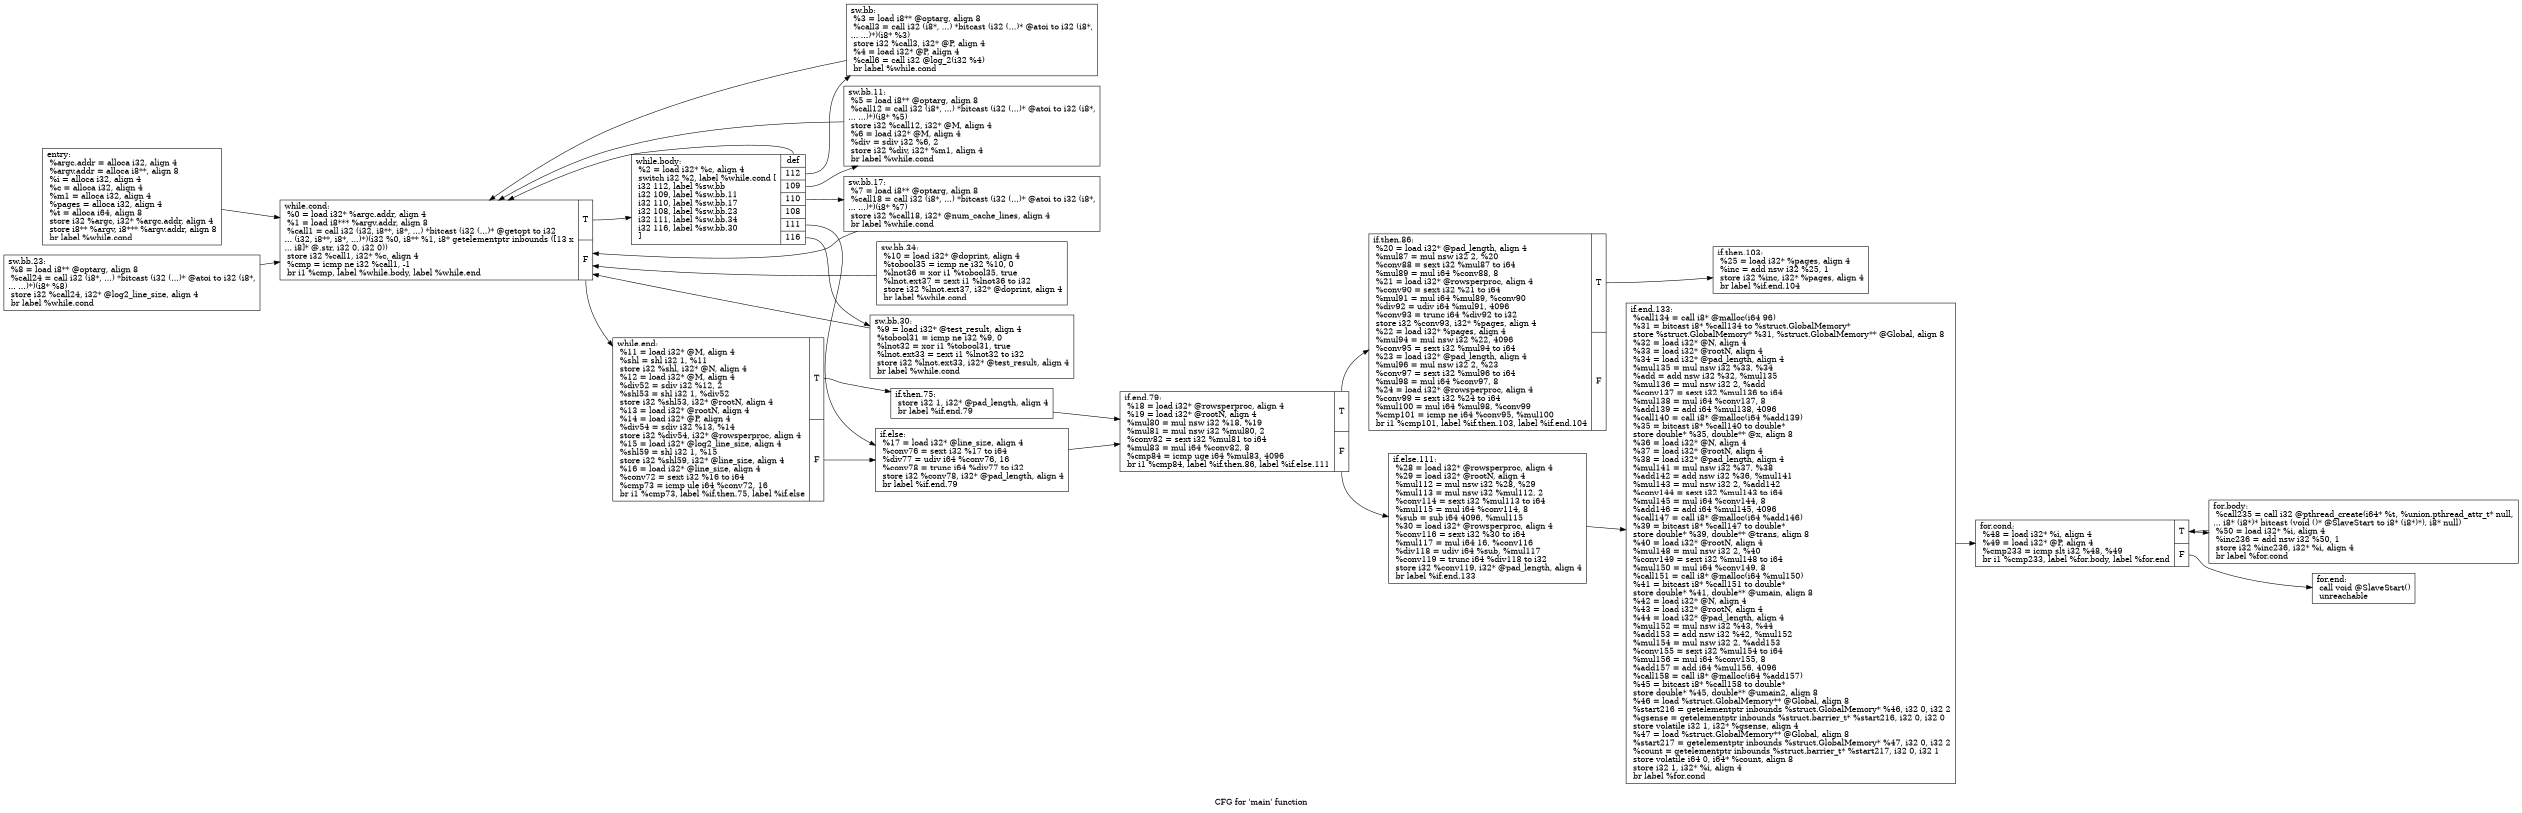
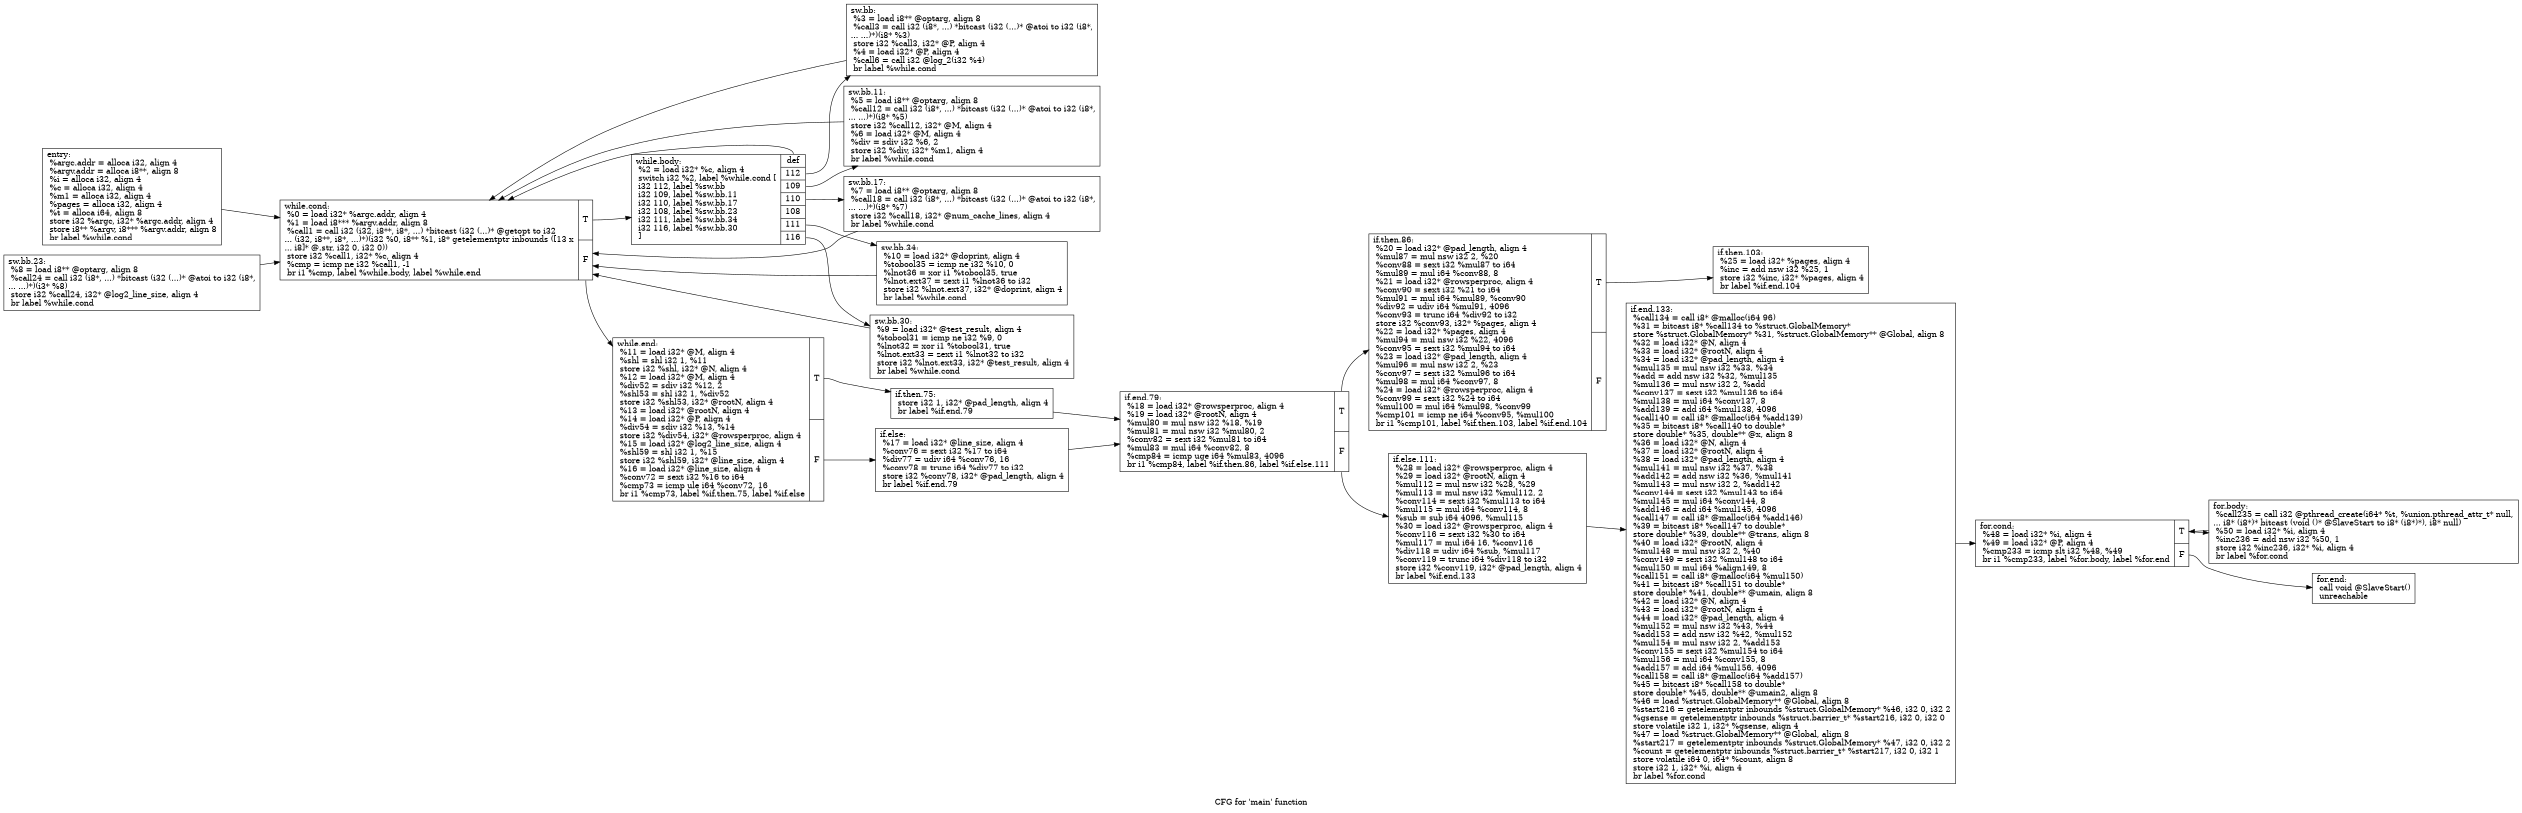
(38, 287) -> (38, 287)
(829, 331) -> (839, 234)
(1698, 568) -> (1699, 568)
